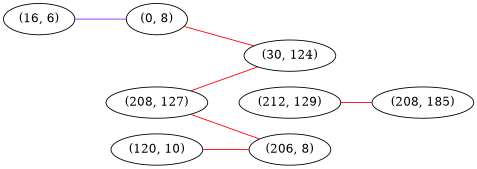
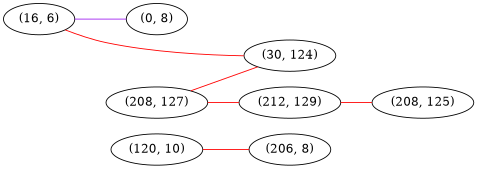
(219, 36) -> (153, 50)
(423, 103) -> (423, 103)
(225, 127) -> (223, 103)
